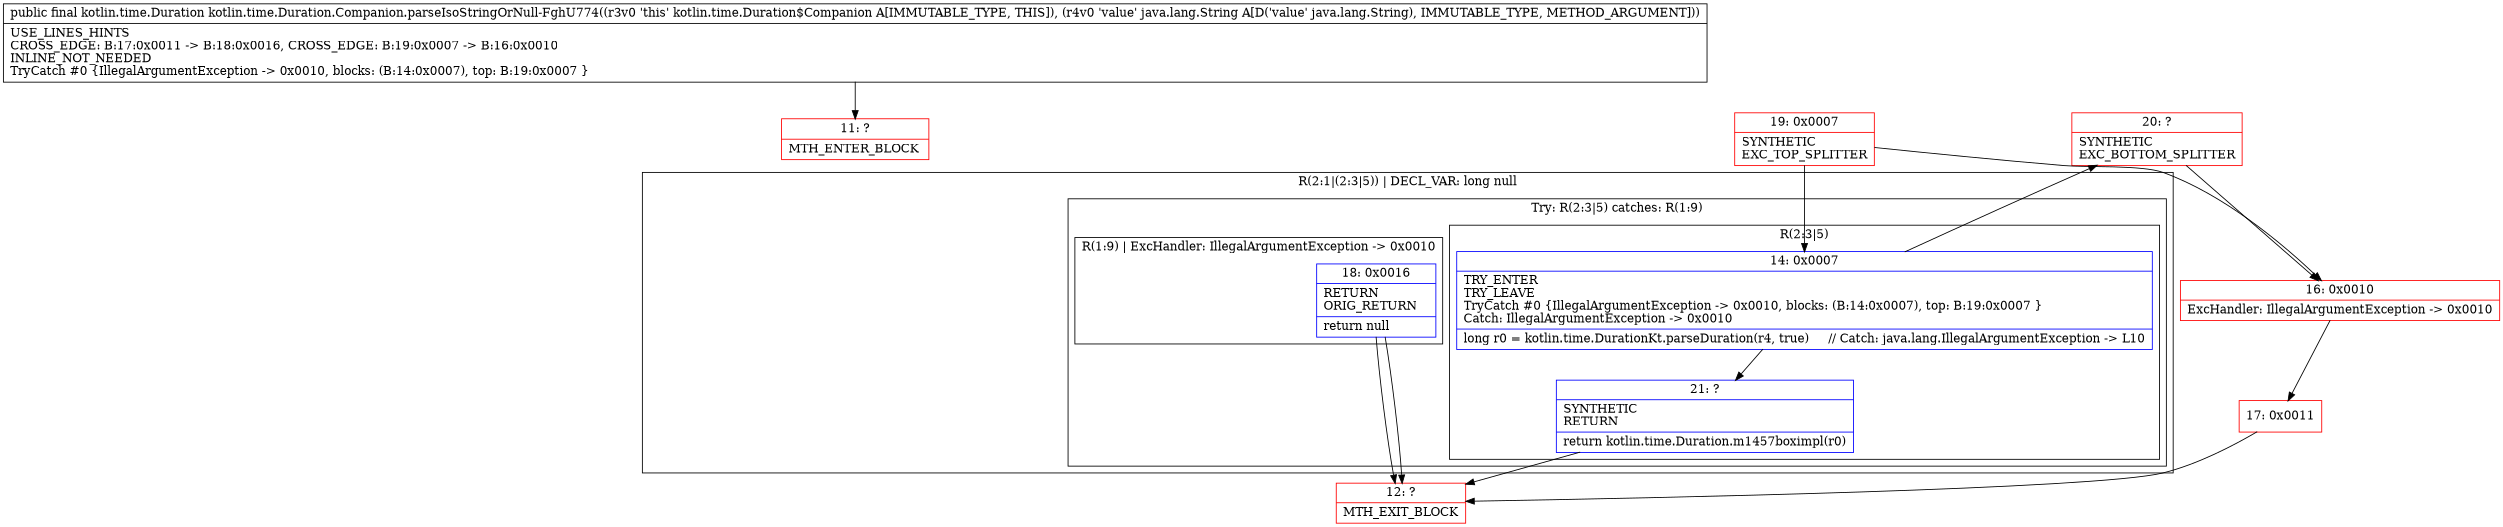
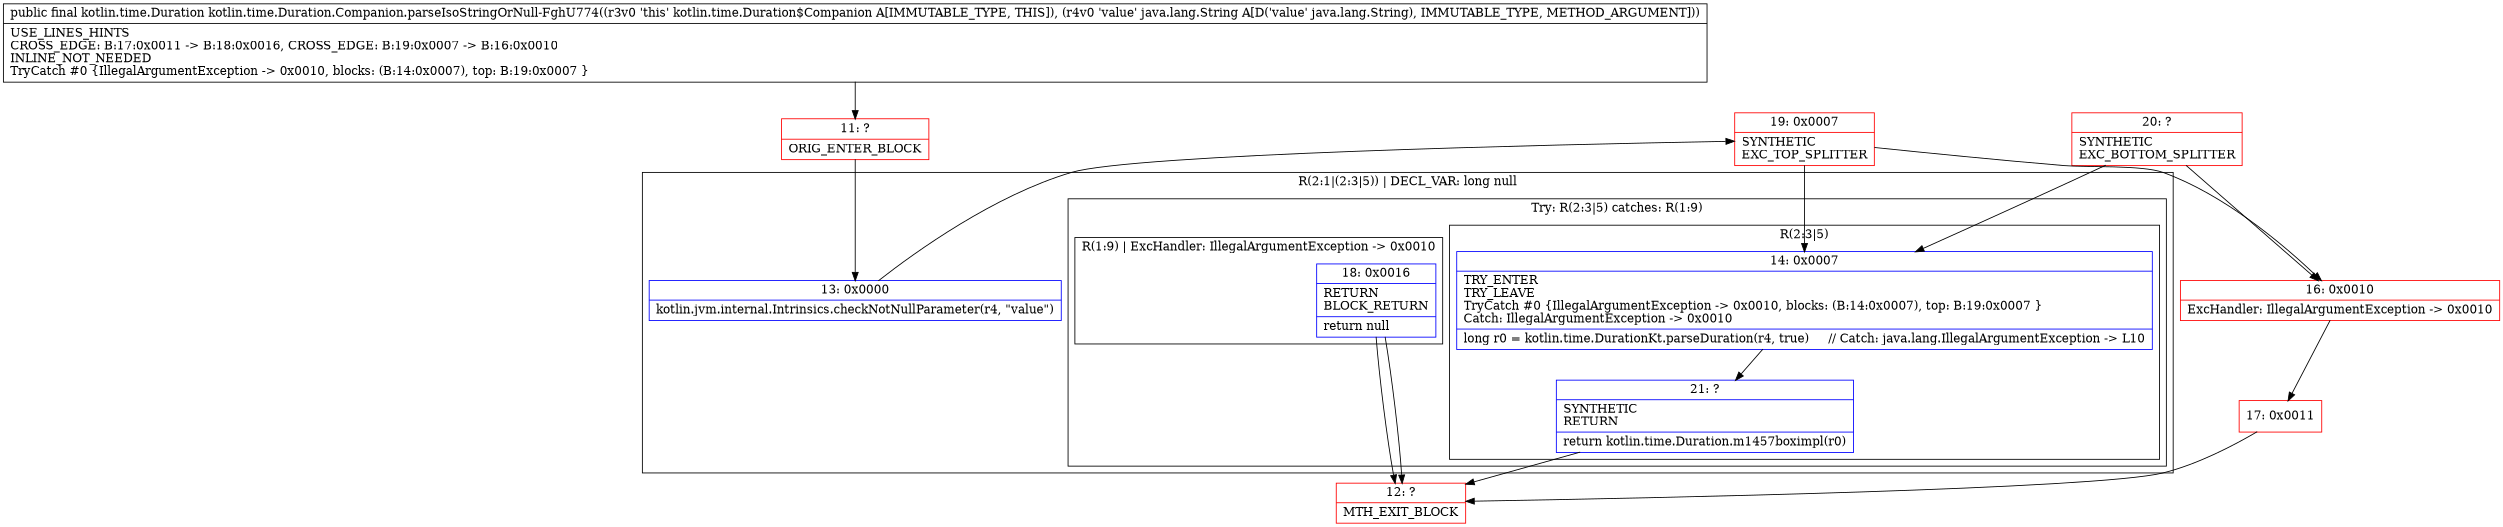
(854, 149) -> (855, 149)
(1997, 210) -> (2015, 207)
none -> (855, 301)
(1370, 306) -> (1376, 306)
